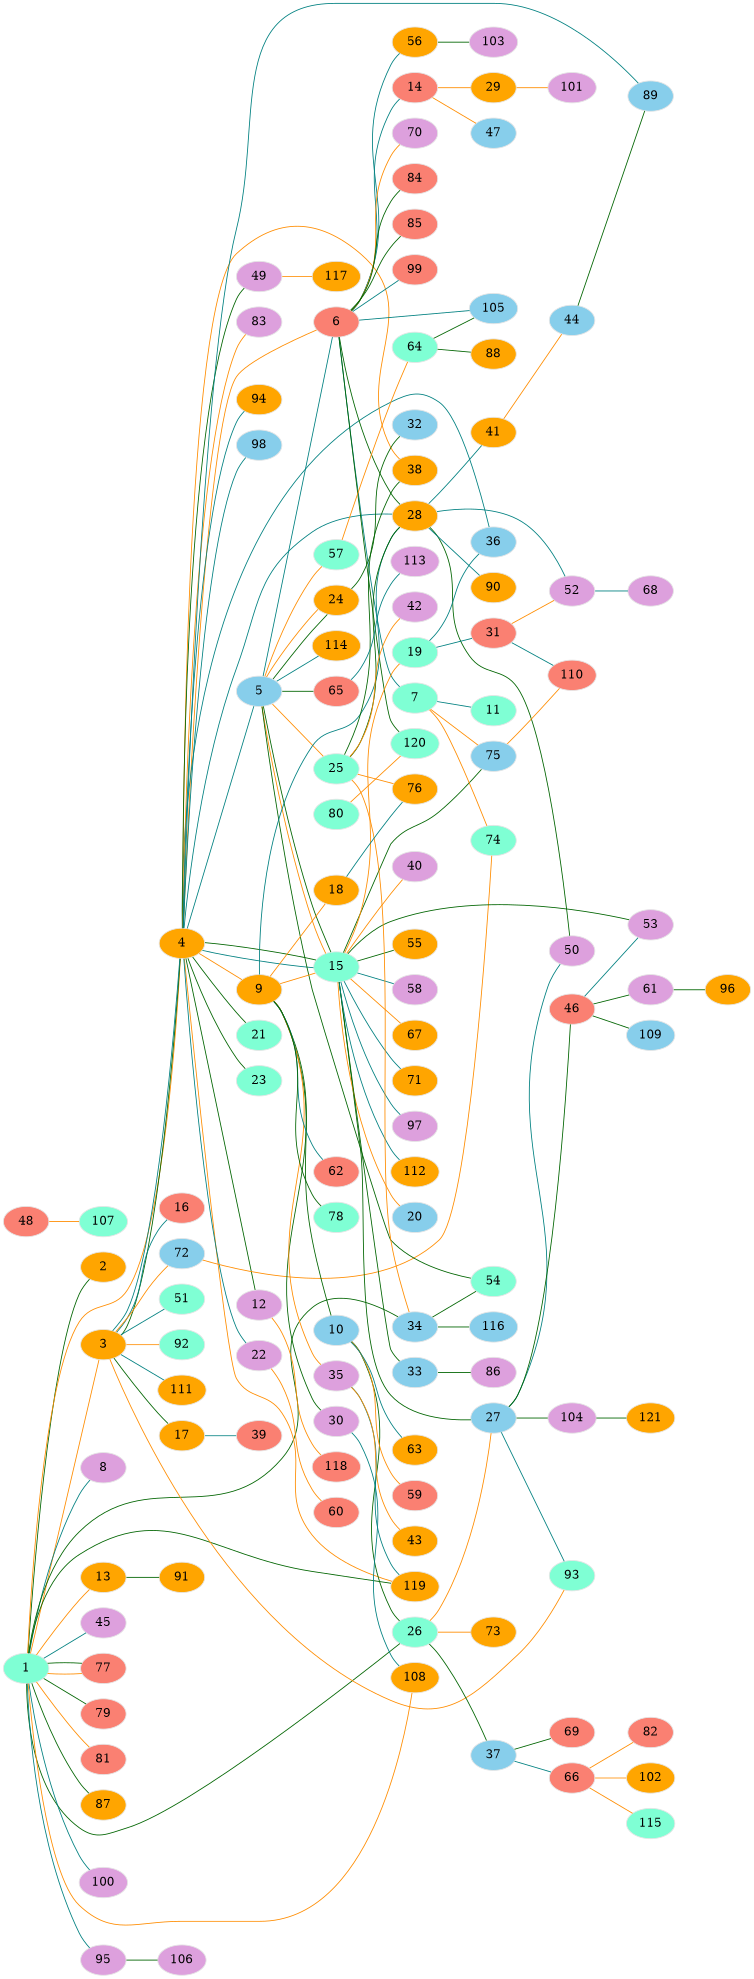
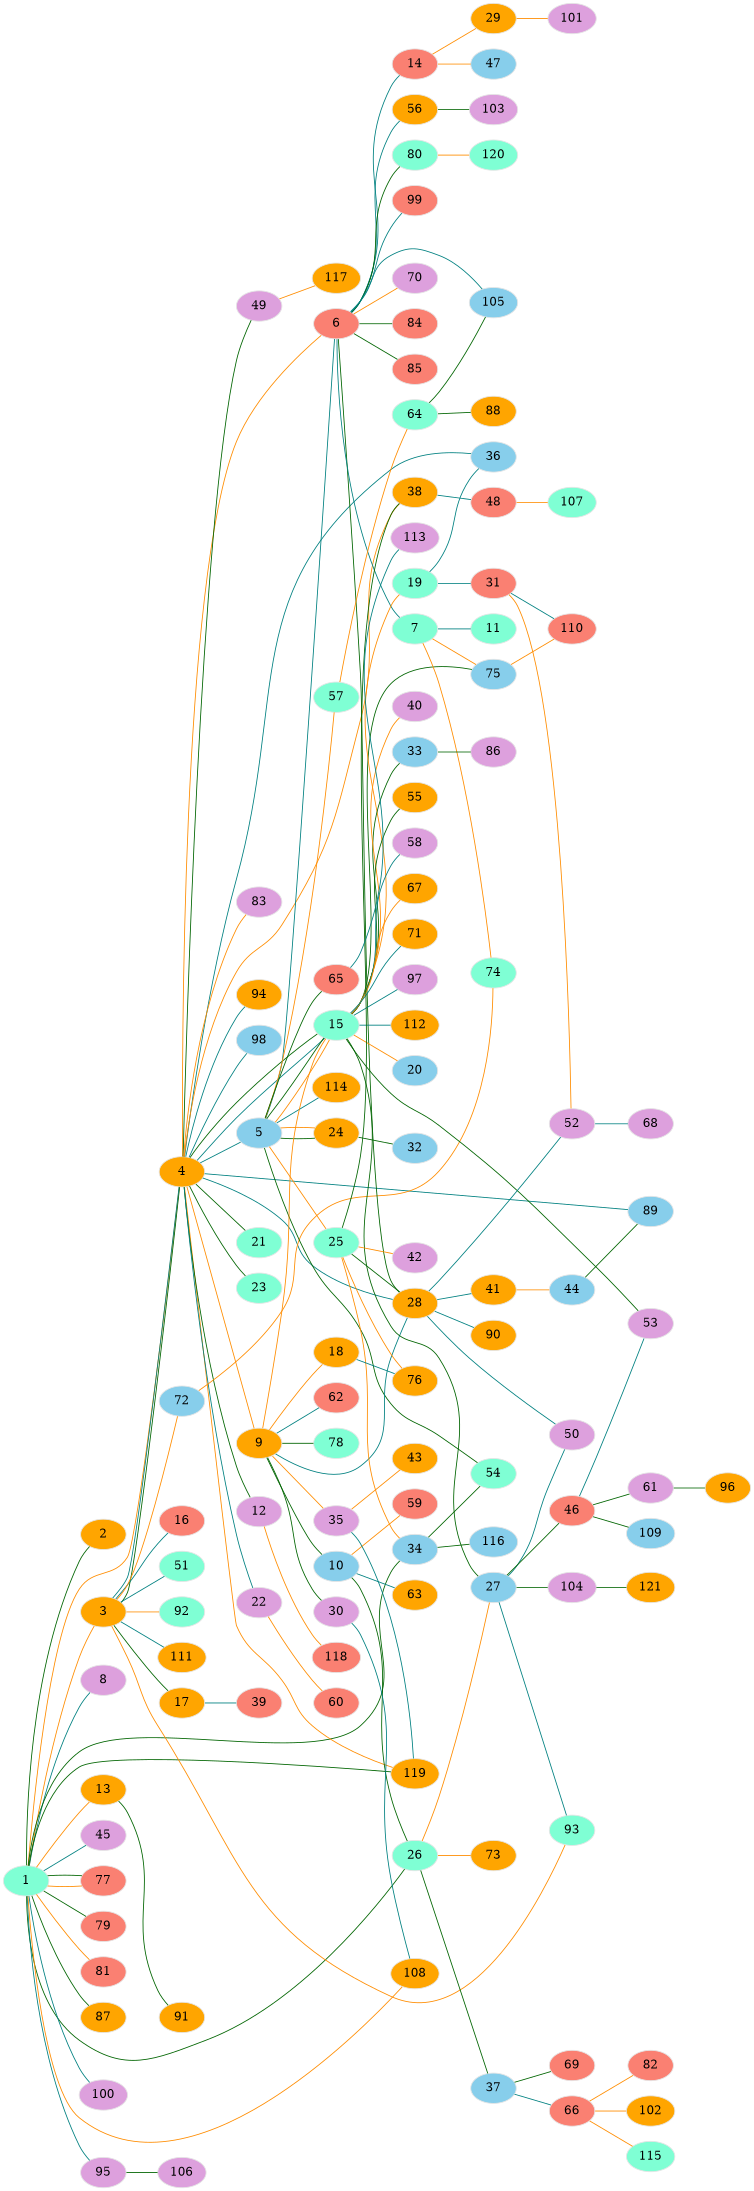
none -> (454, 497)
(363, 536) -> (376, 239)
(525, 704) -> (488, 1374)
